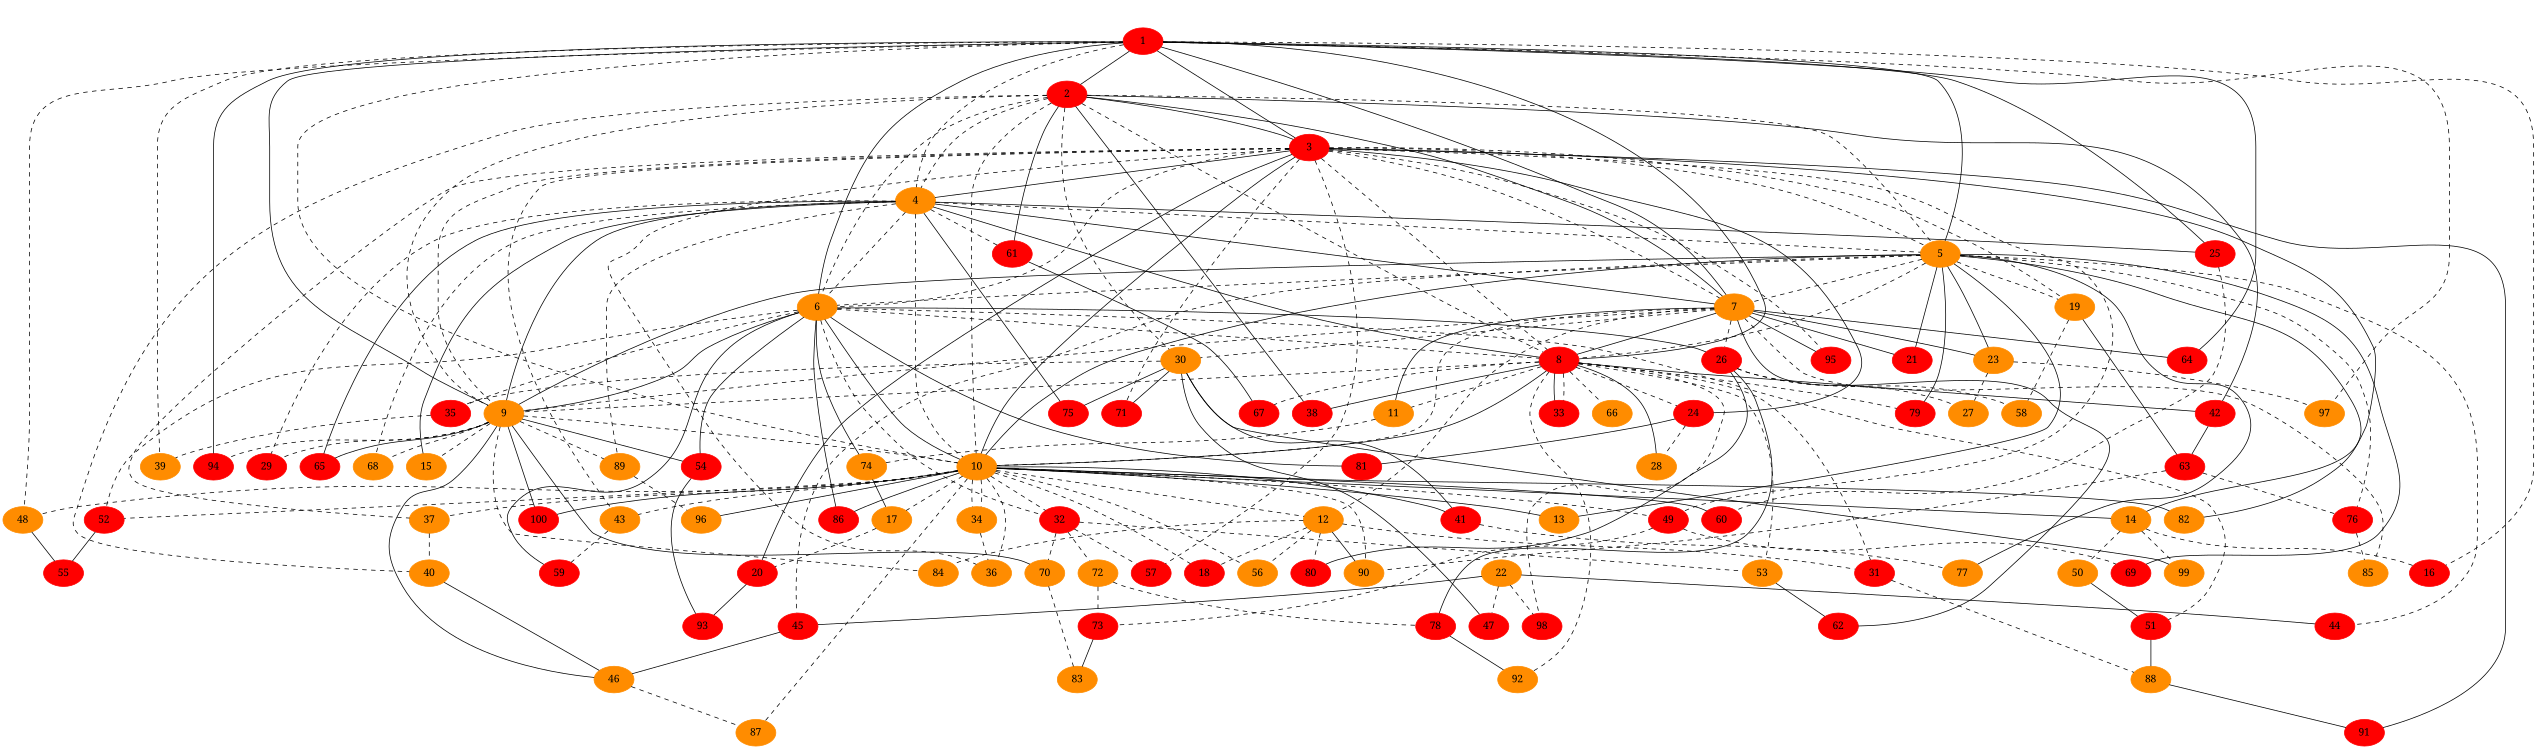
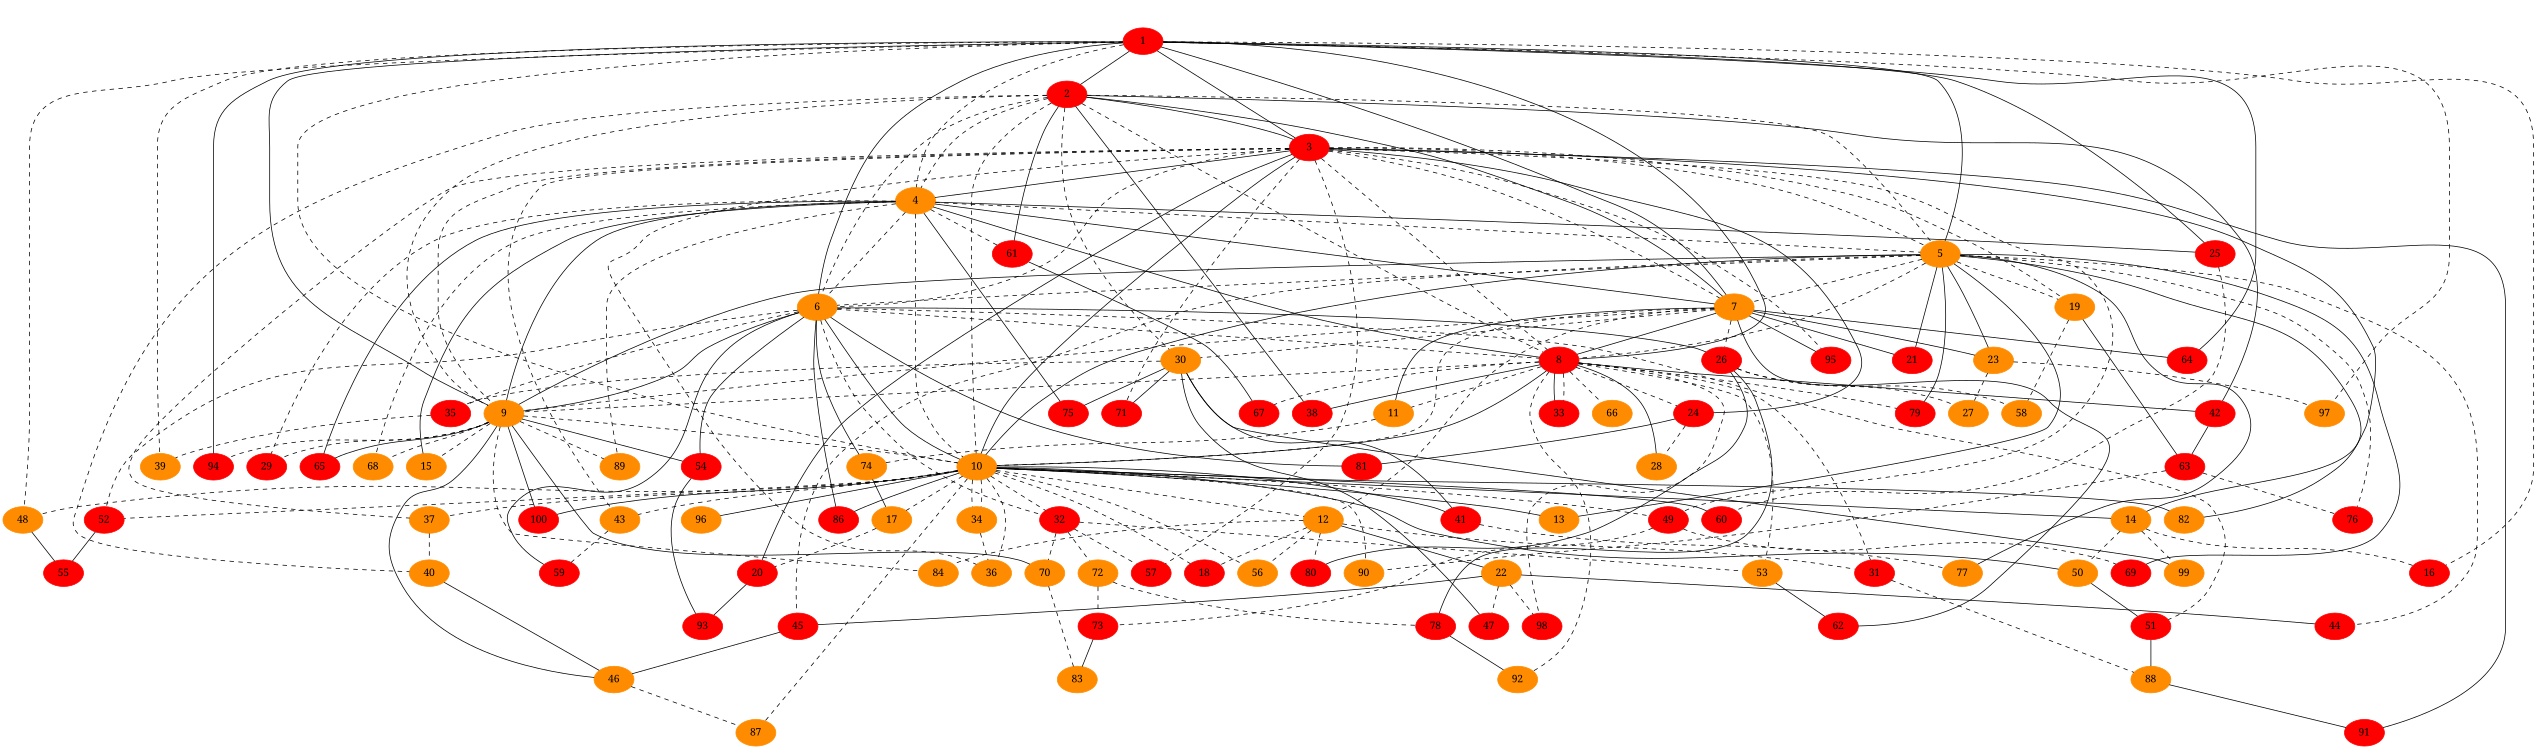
(650, 487) -> none
none -> (1418, 529)
(1344, 547) -> (1391, 540)
(2368, 573) -> none
